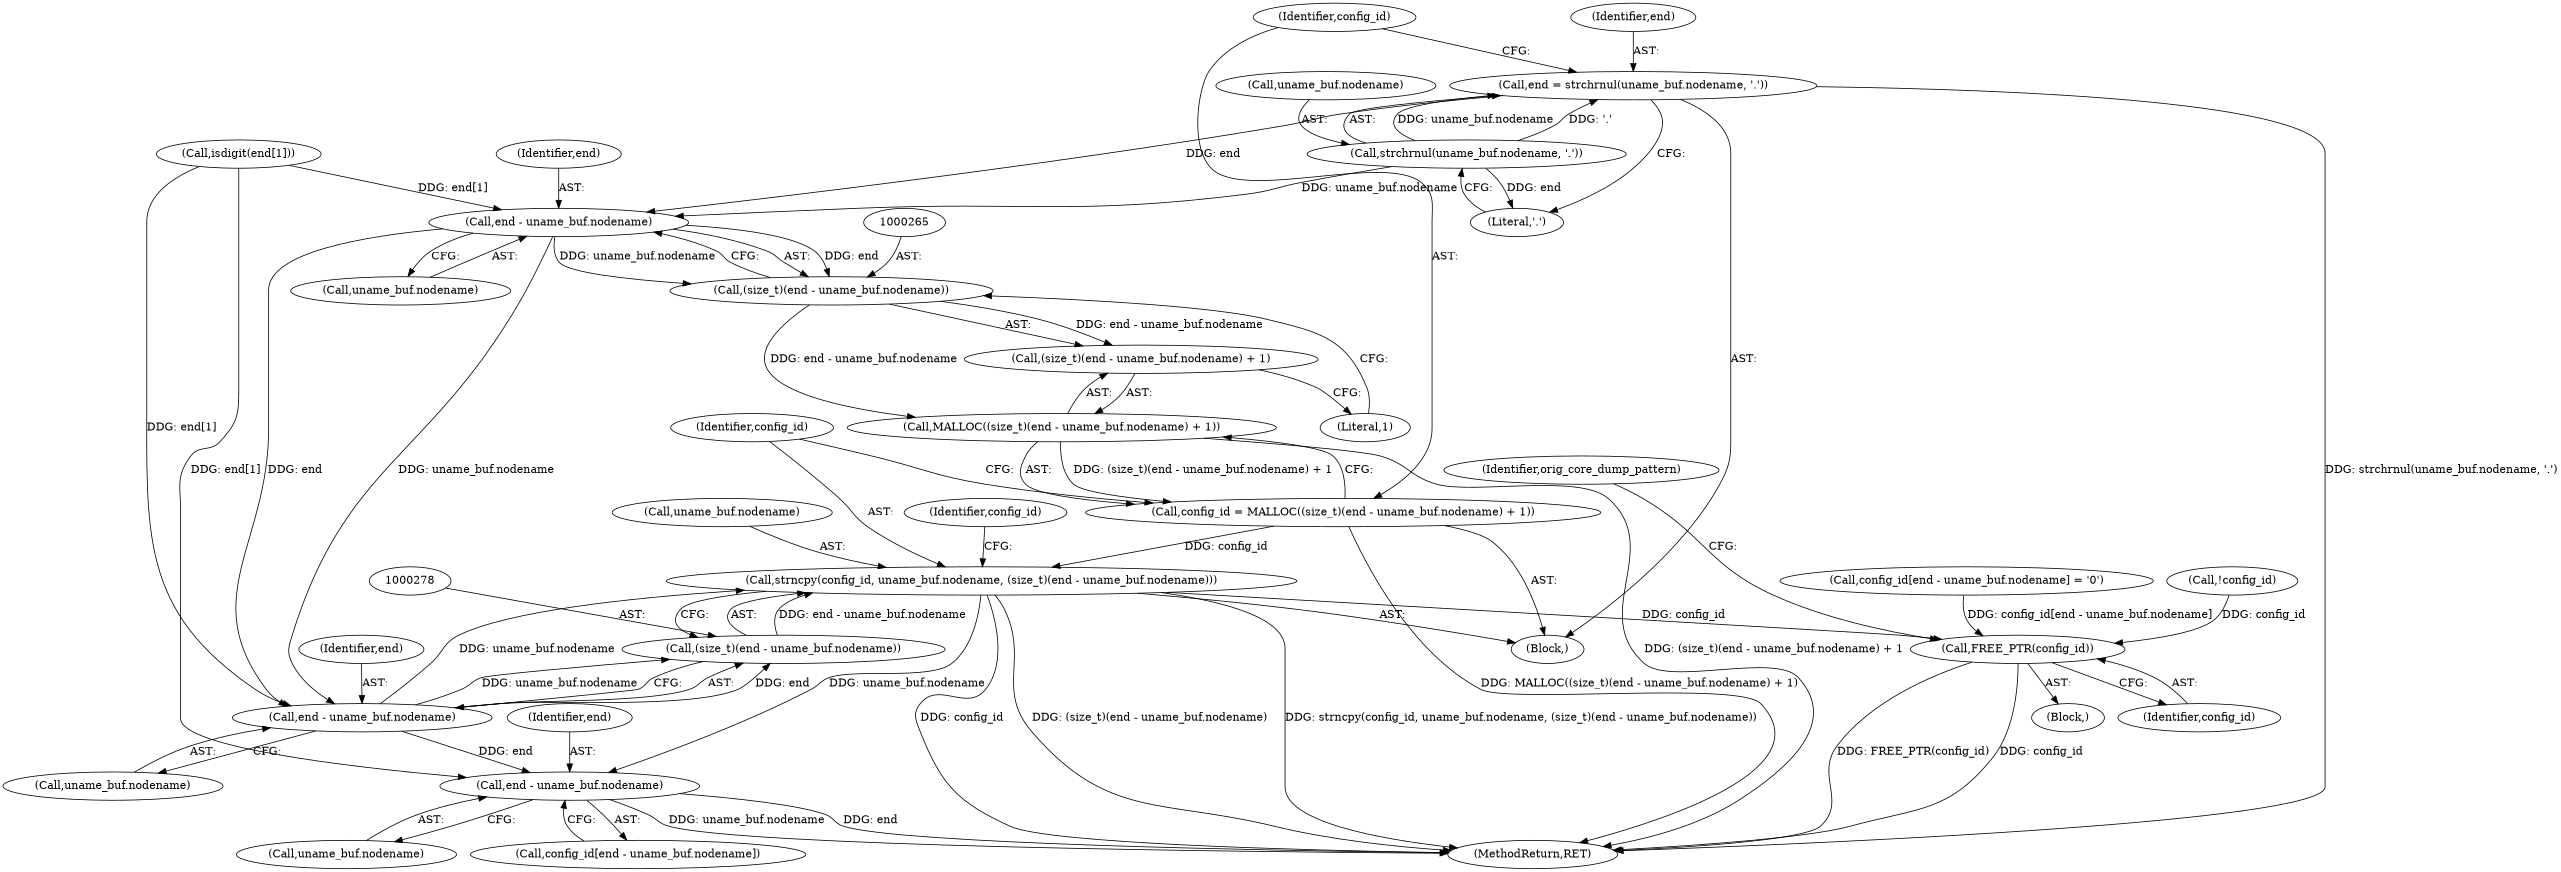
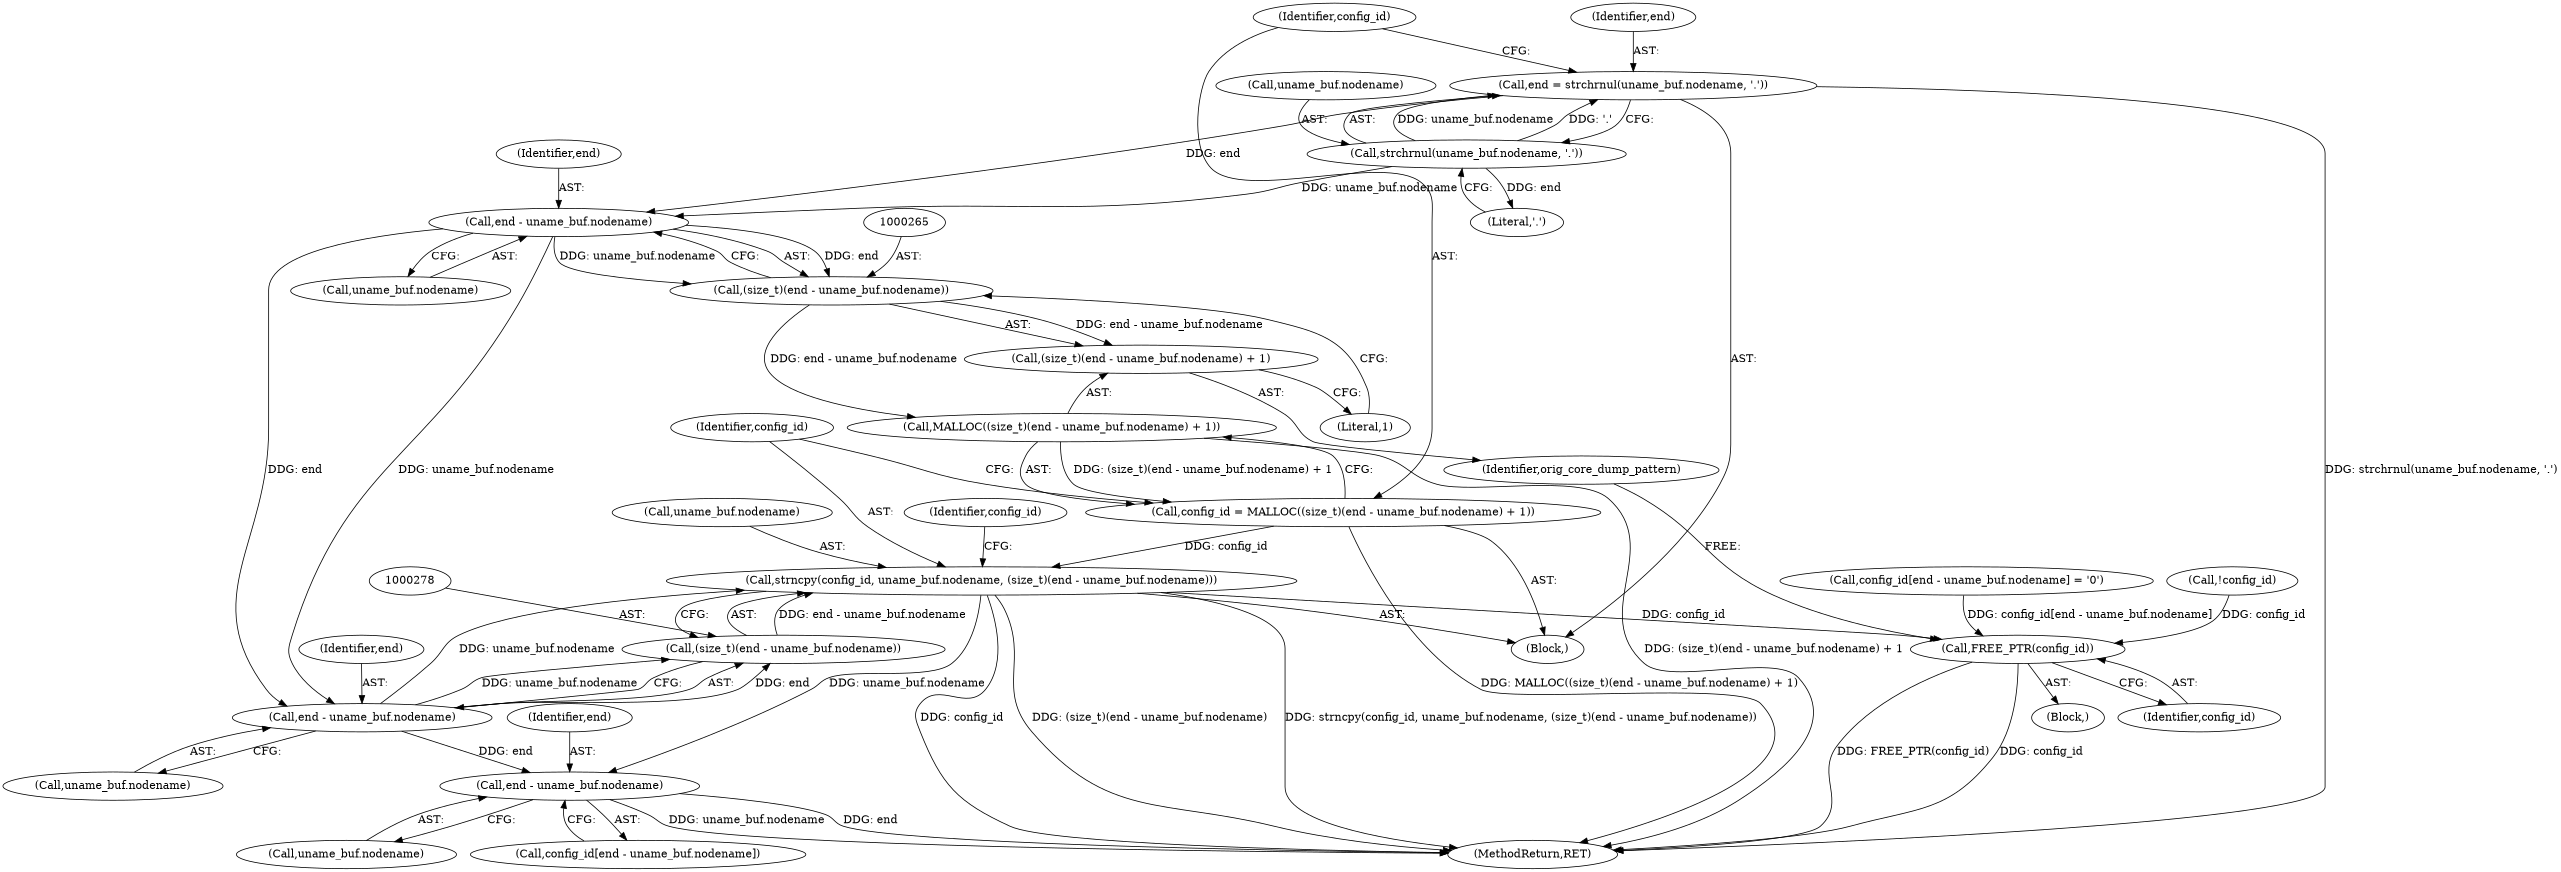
(239, 154) -> none
(1631, 170) -> (1607, 130)
(1121, 394) -> (1314, 442)
(1725, 547) -> (1725, 547)
